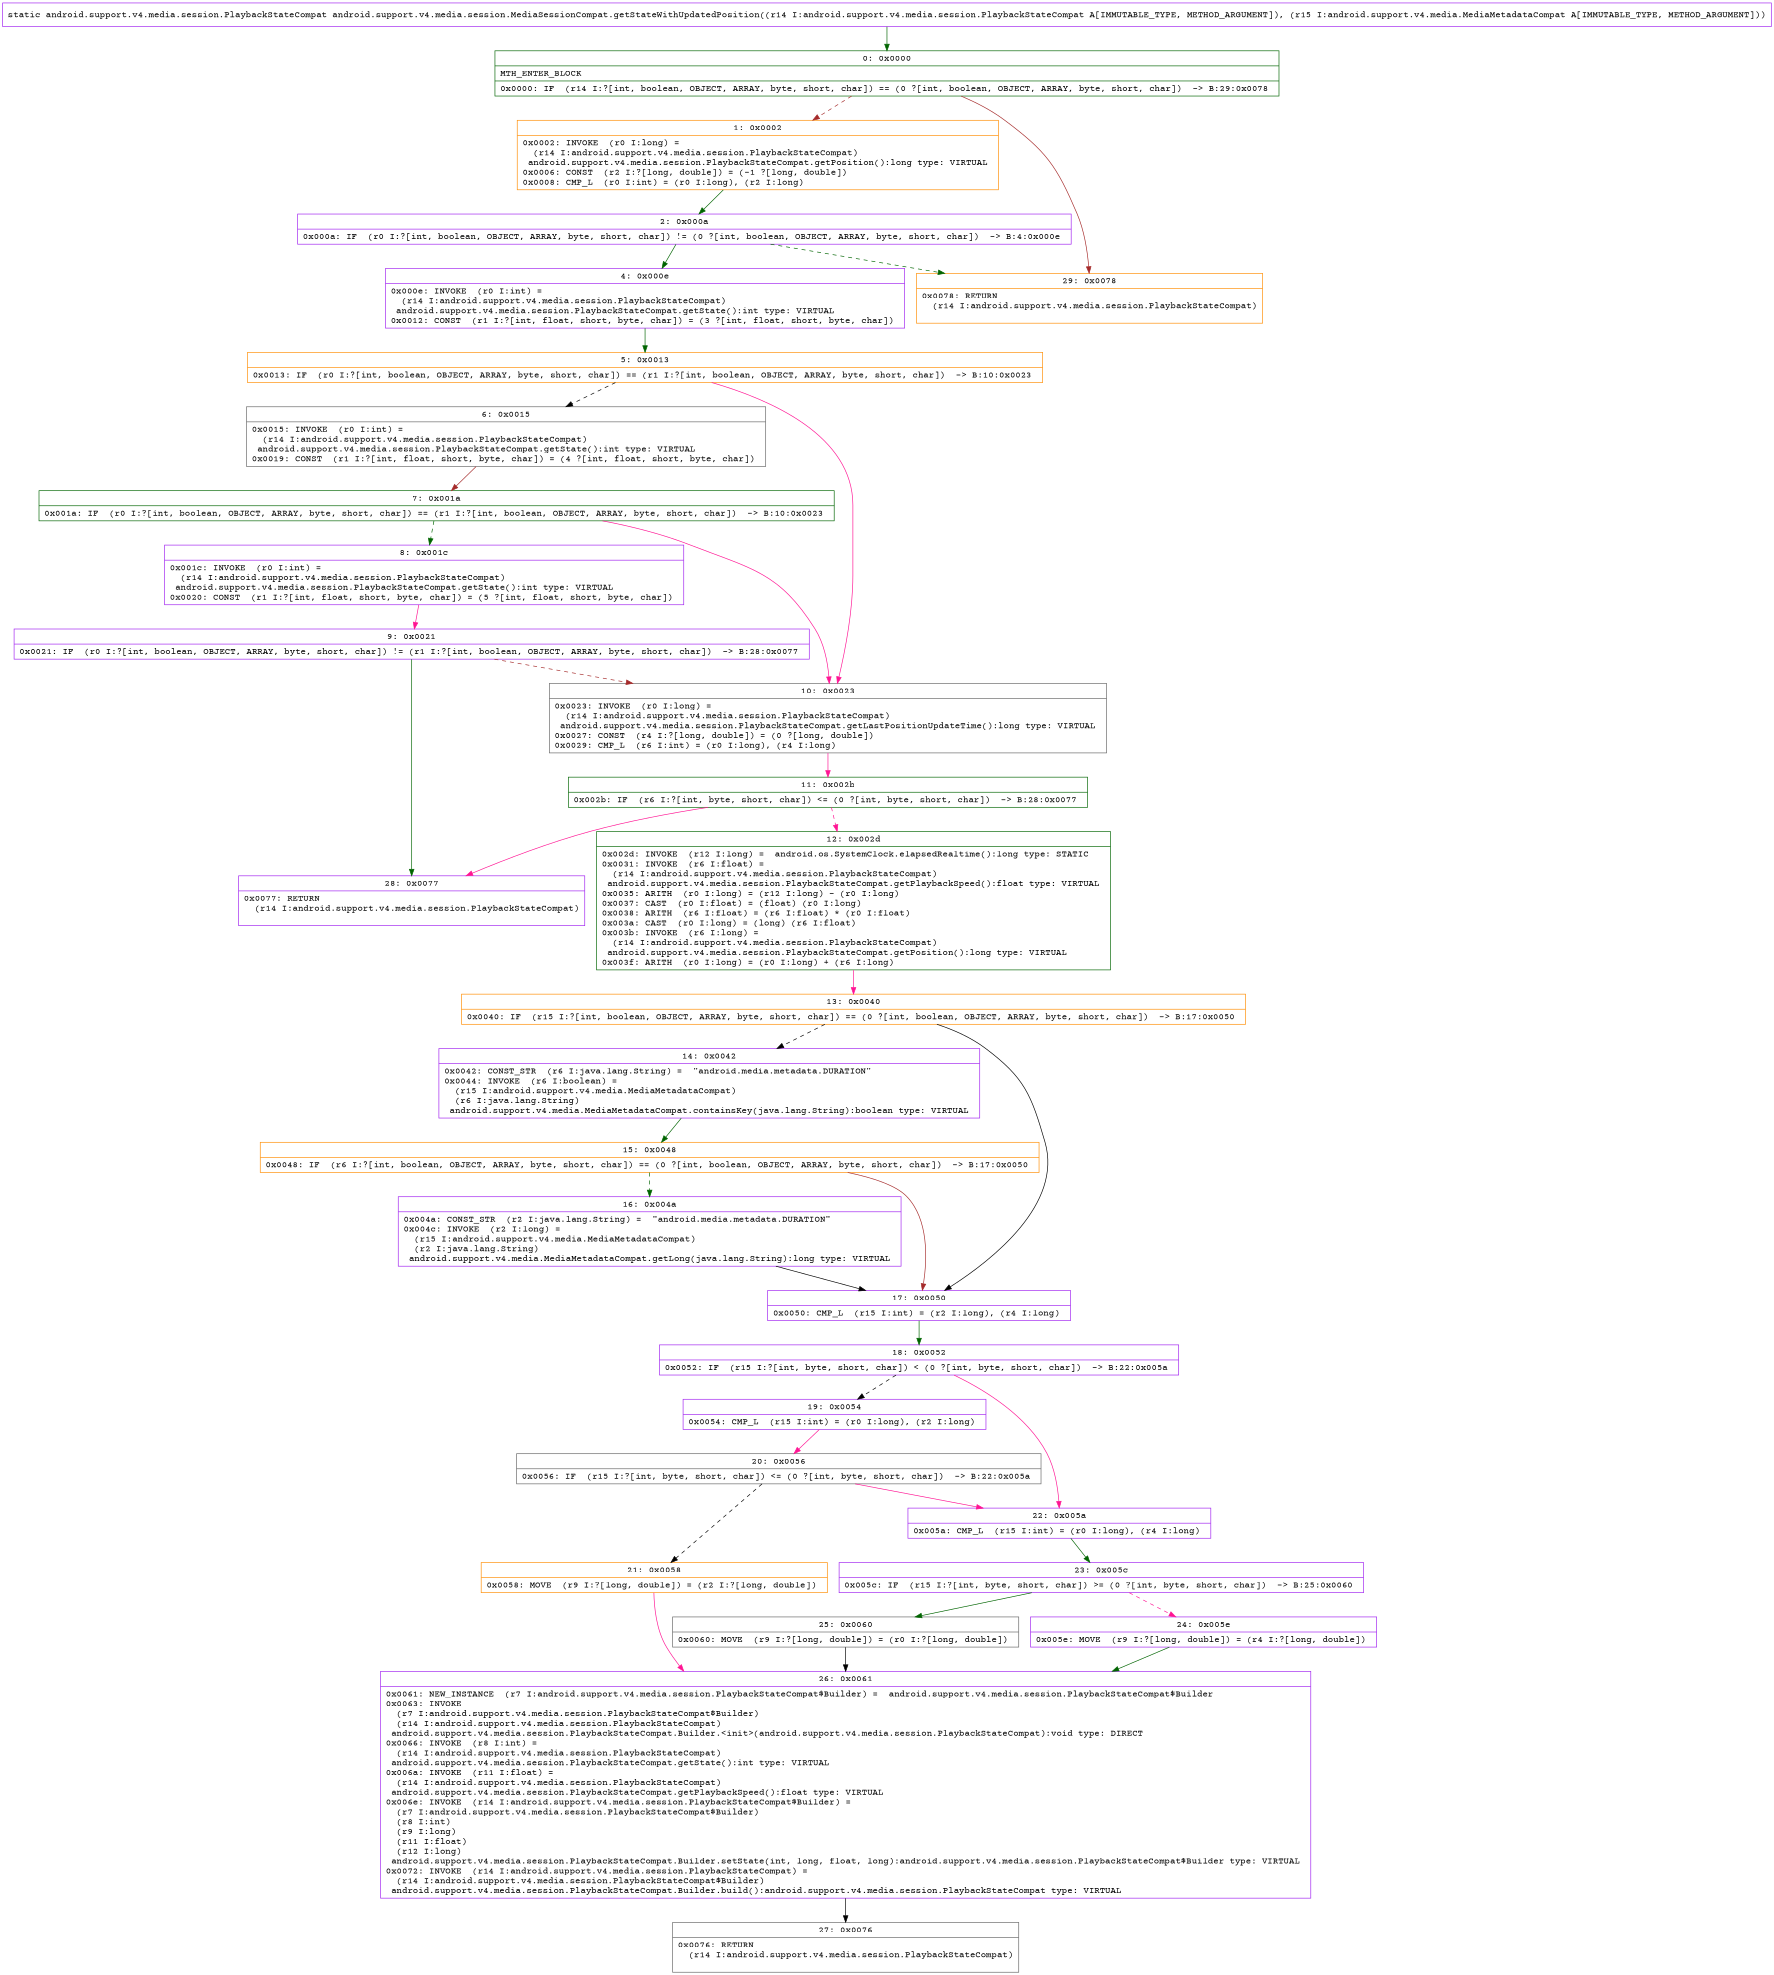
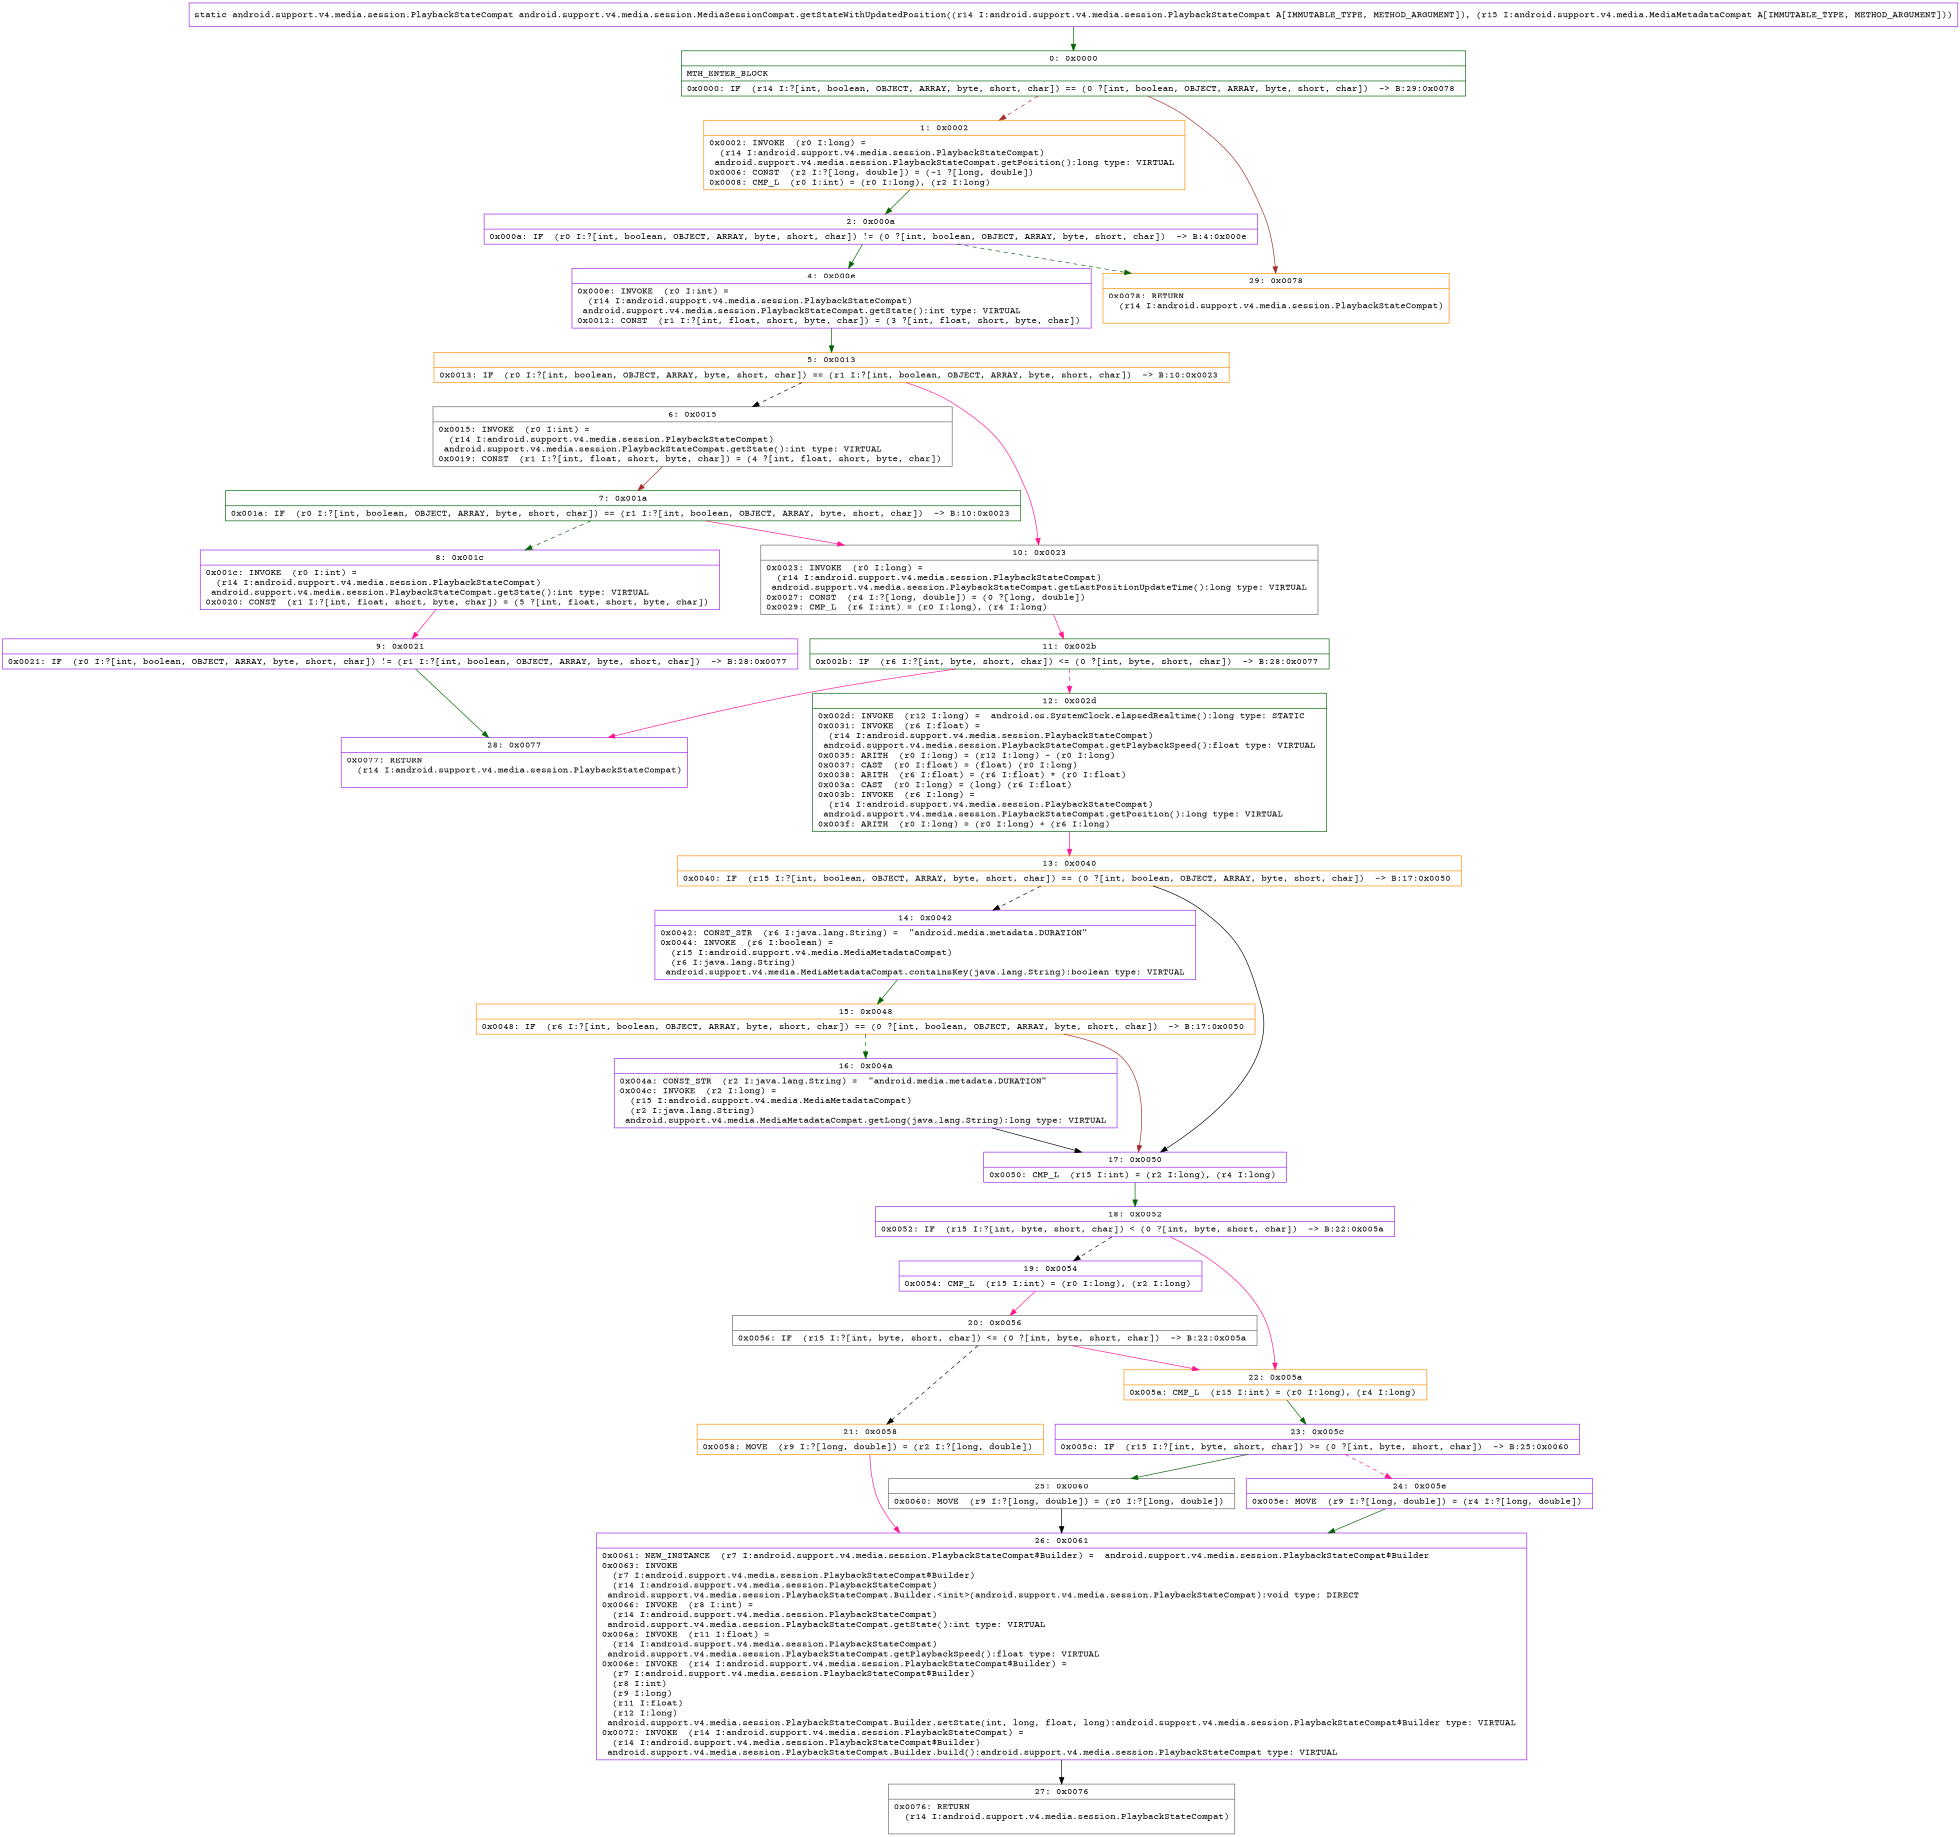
(560, 671) -> none
(1059, 1523) -> (1275, 1385)
